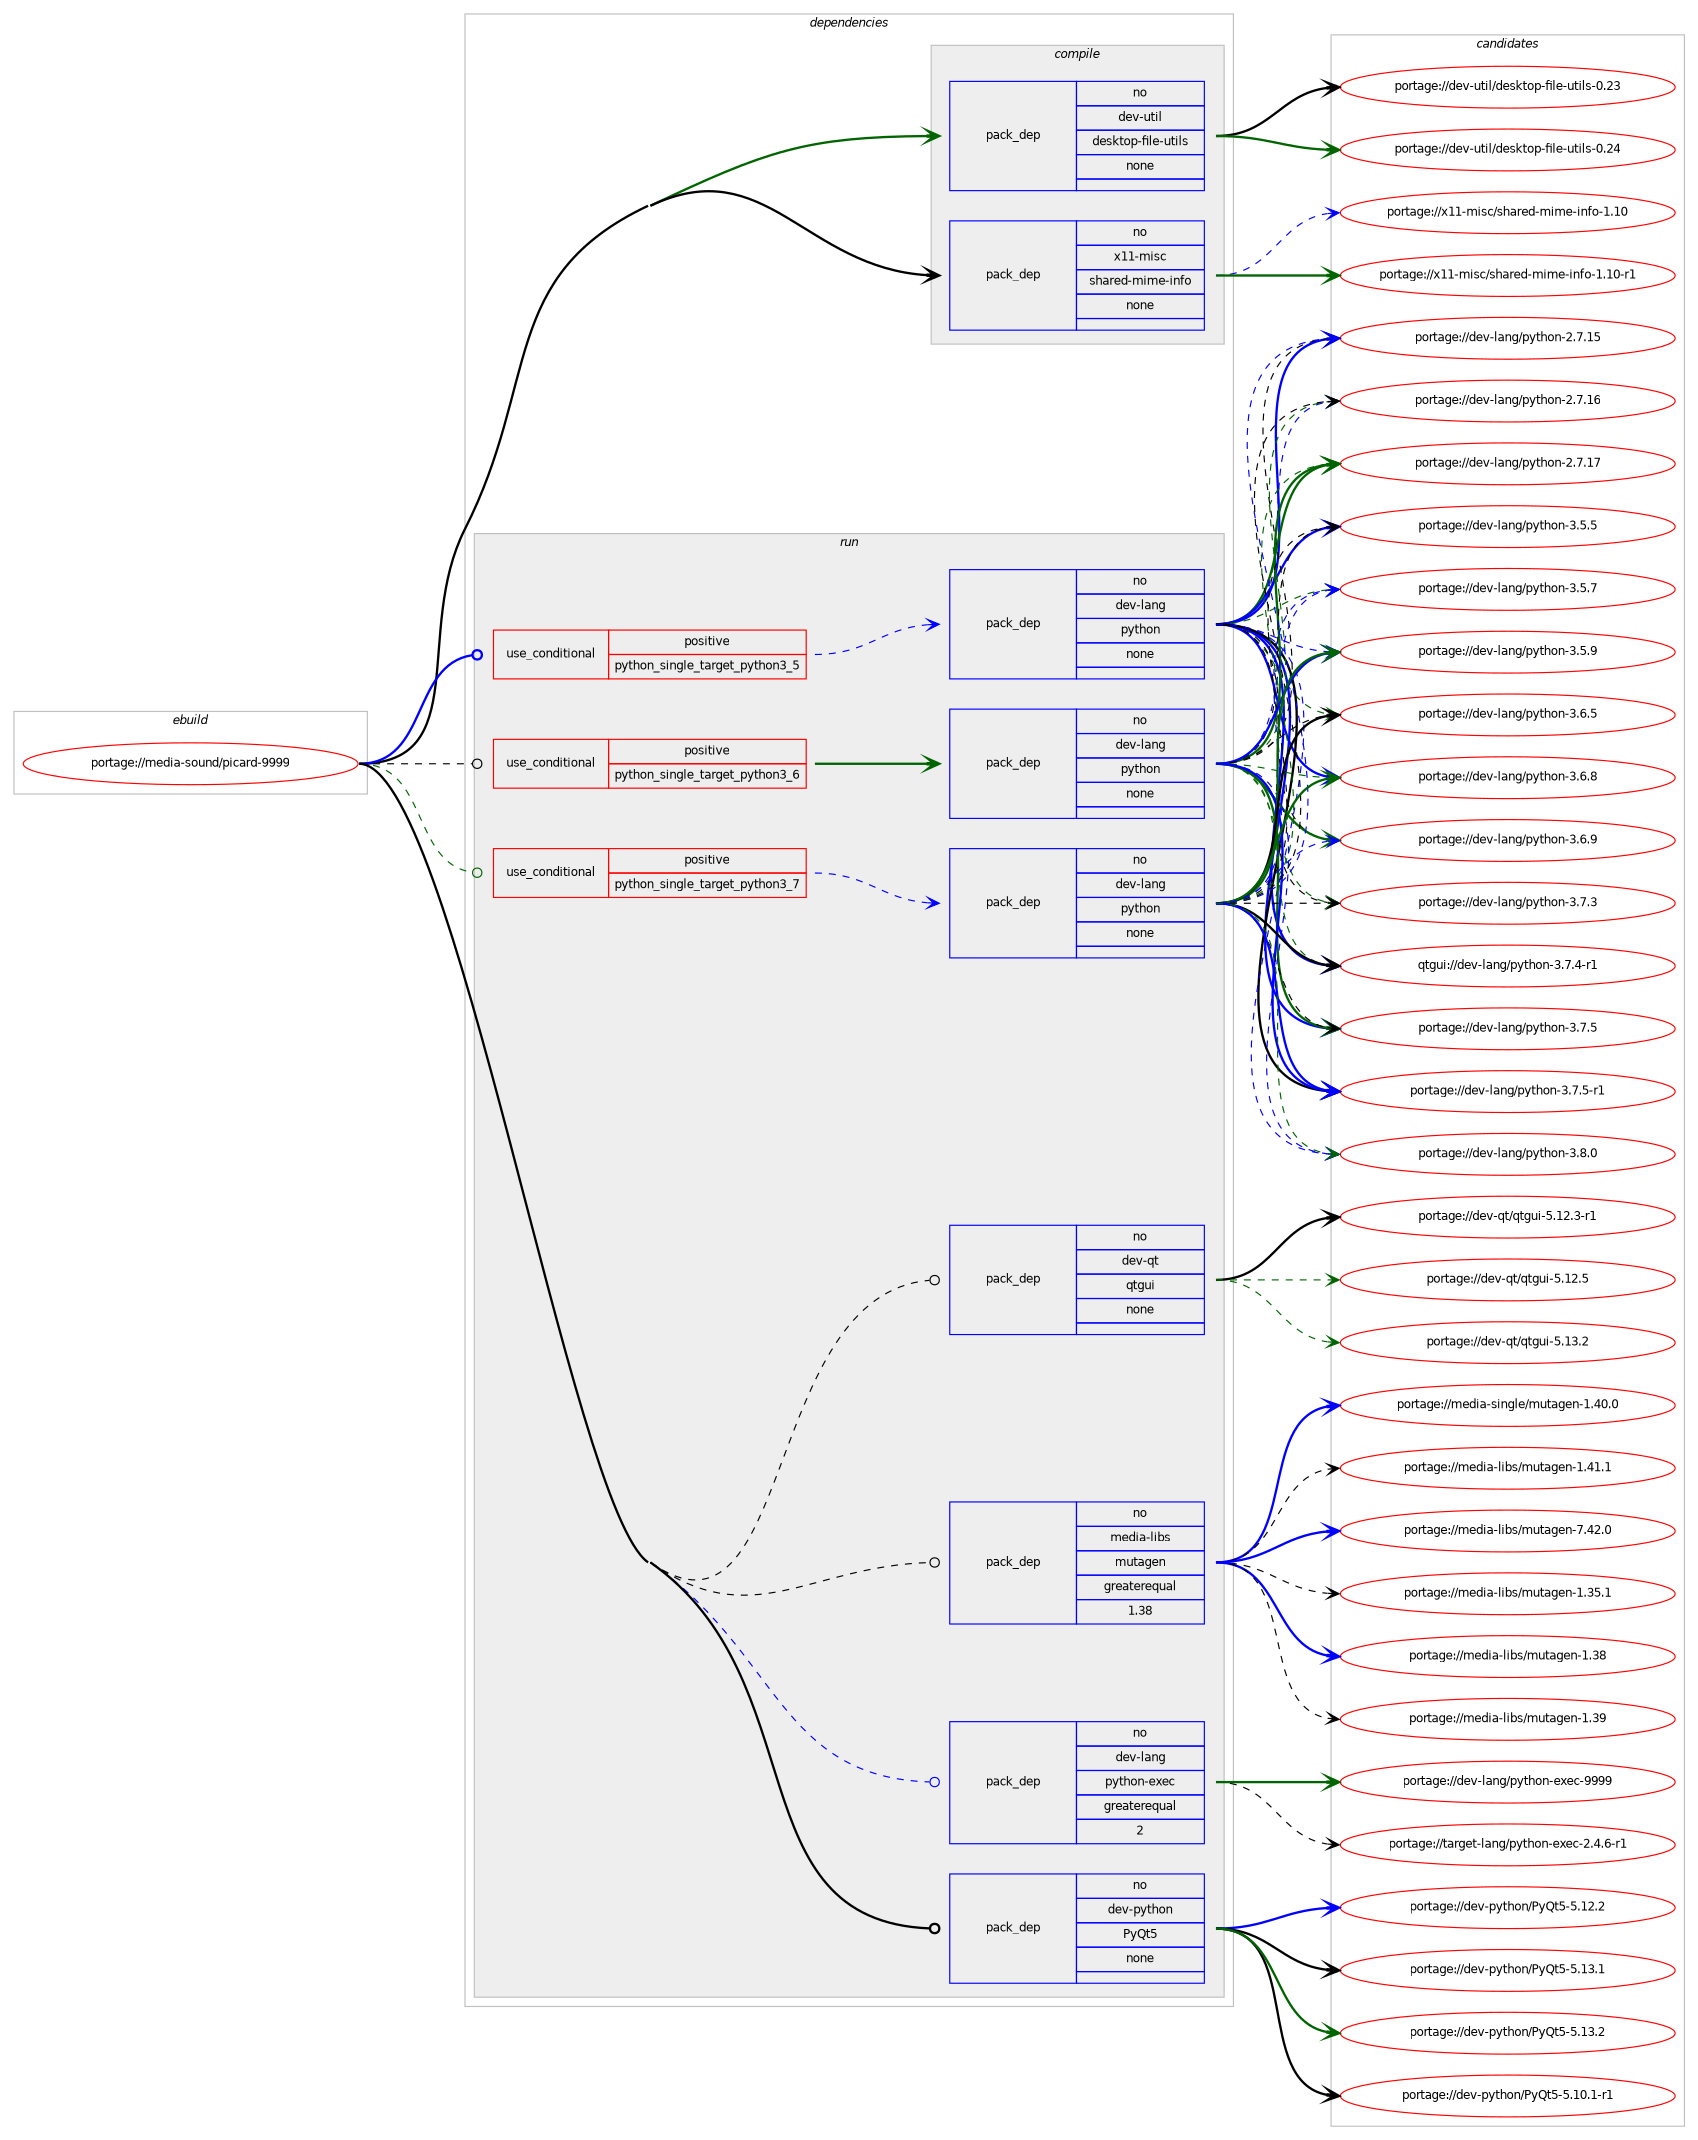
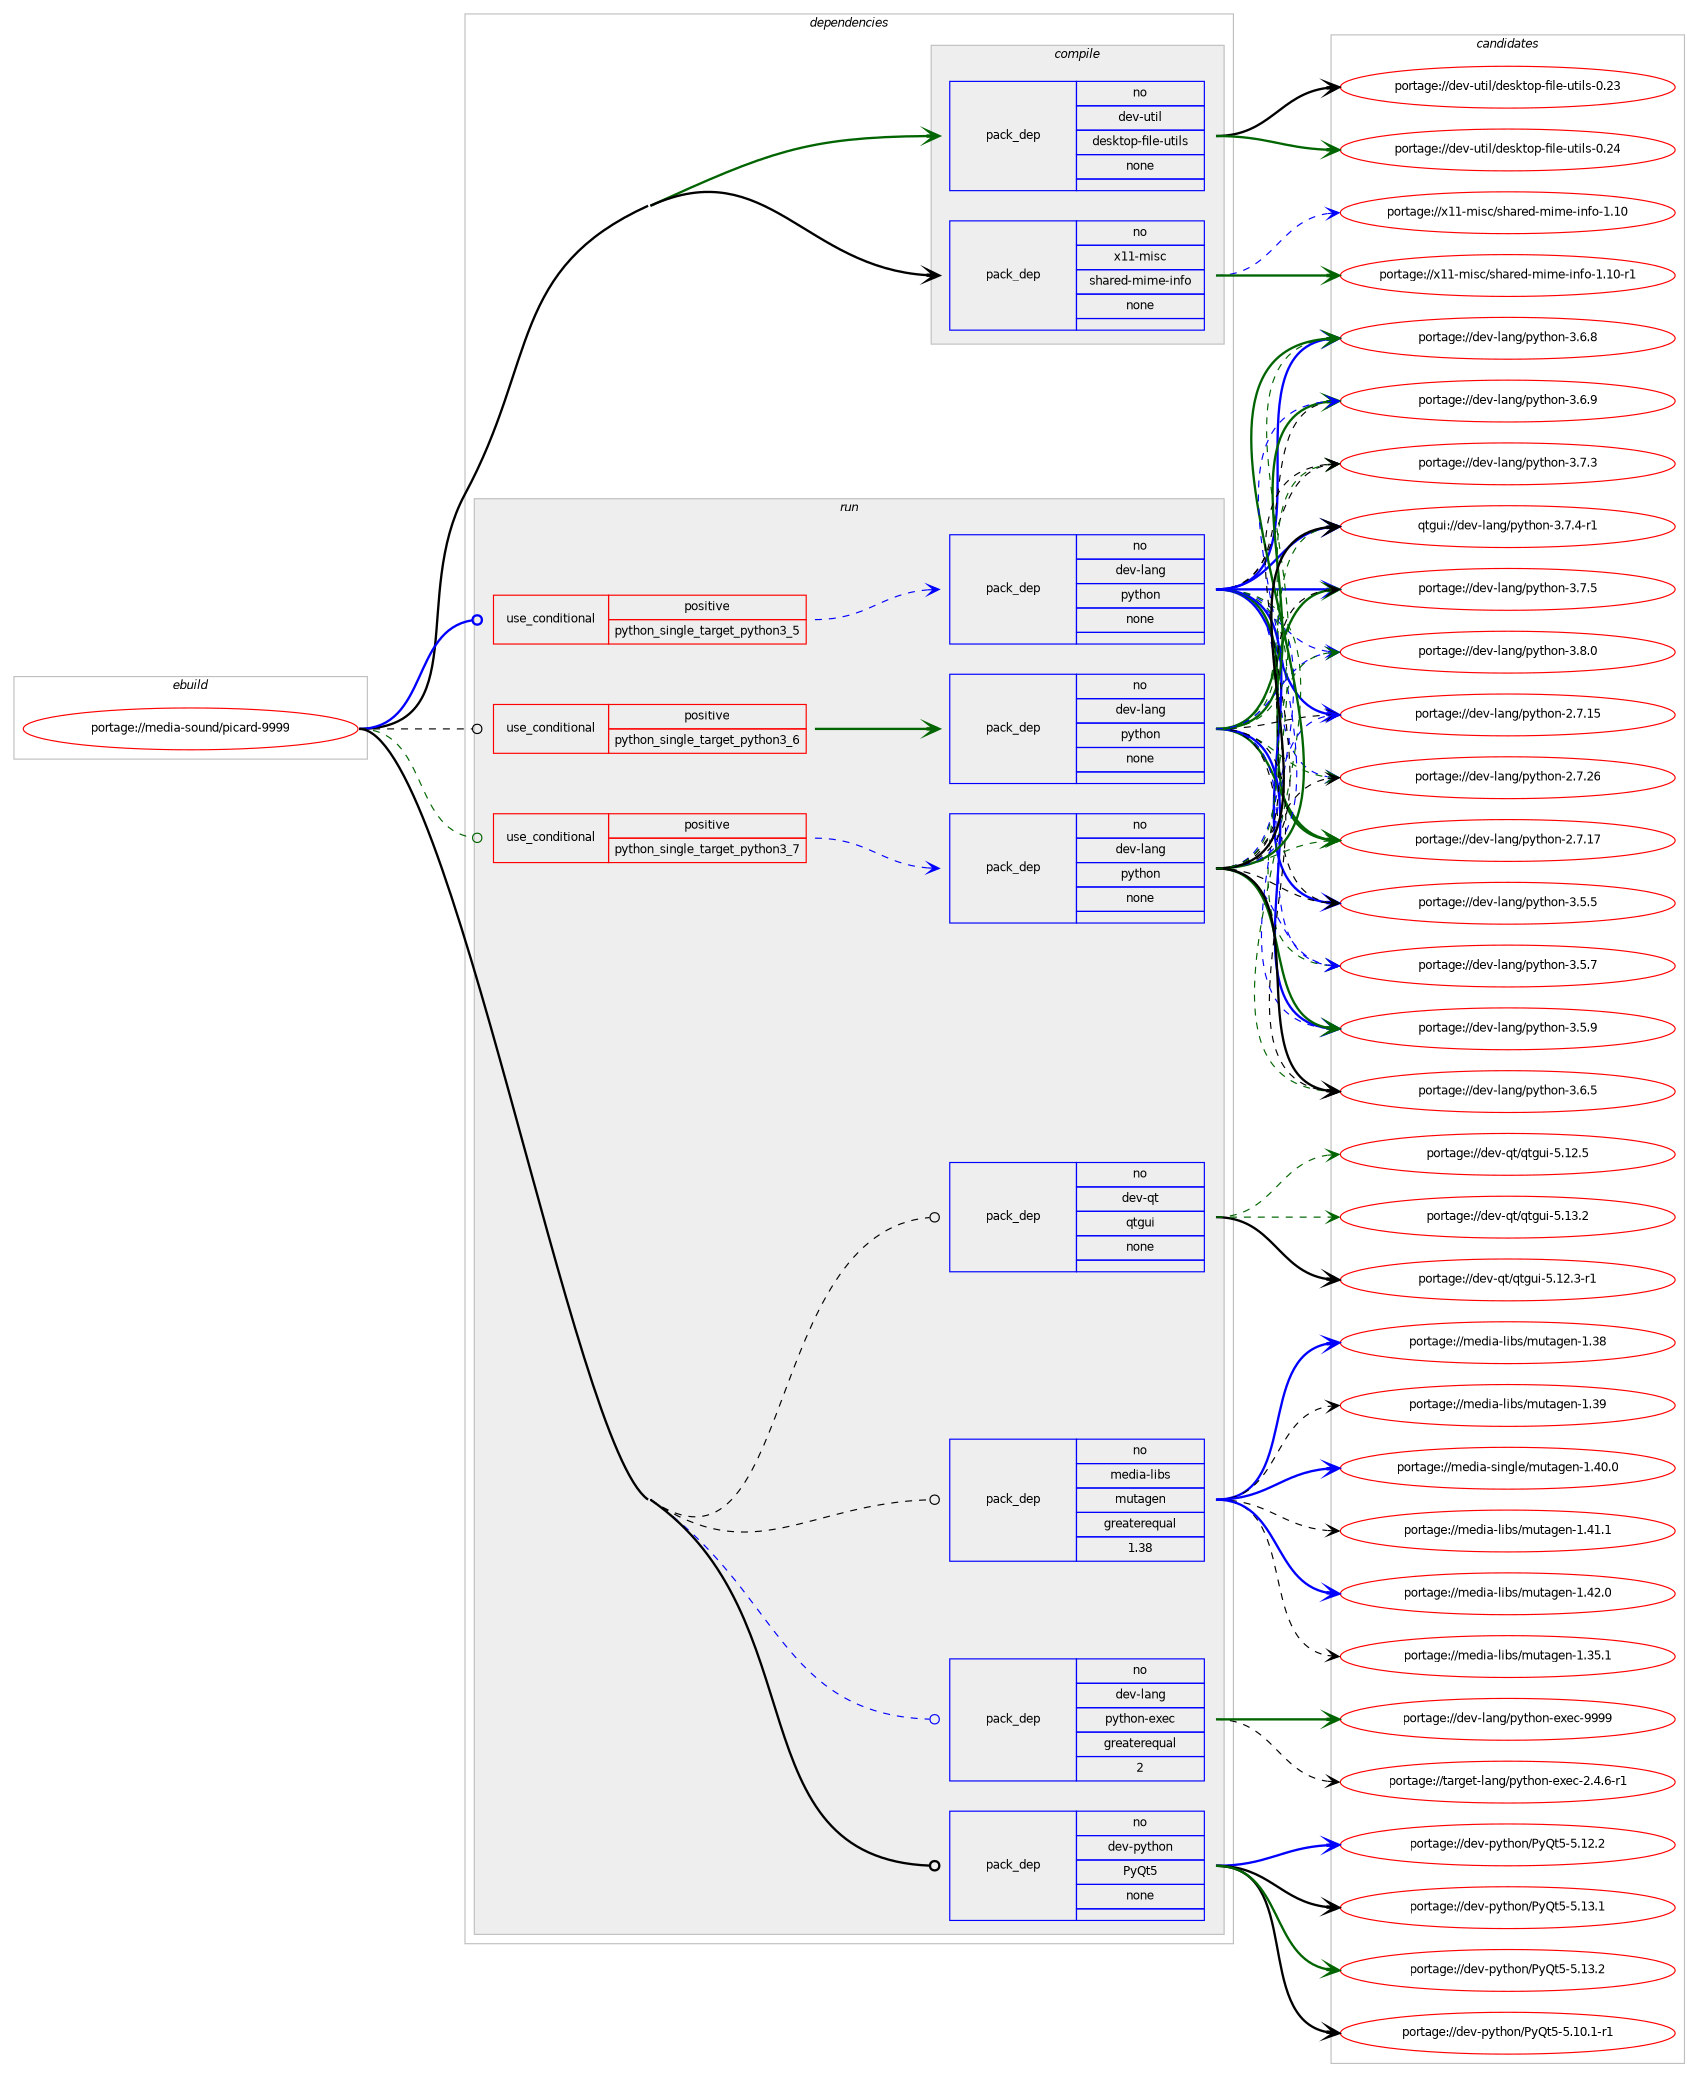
(1508, 401) -> (1508, 778)
(1508, 1092) -> none
(1508, 1531) -> (1508, 1594)
